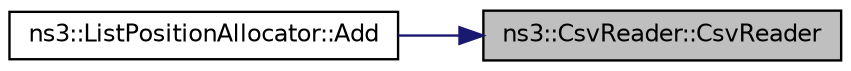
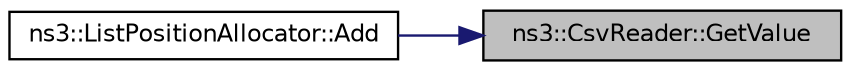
(662, 36) -> (662, 36)
